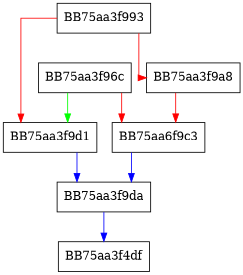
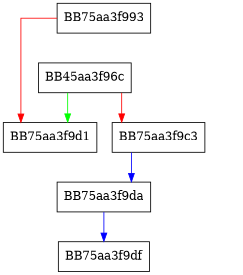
(85, 78) -> (85, 78)
(193, 78) -> none
(159, 137) -> (159, 137)
(77, 163) -> none
(104, 257) -> (104, 257)
